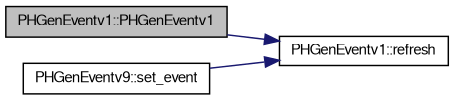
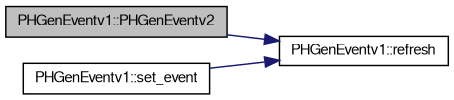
(116, 22) -> (116, 22)
(116, 79) -> (116, 79)
